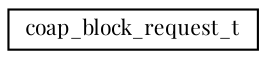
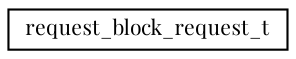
(133, 30) -> (148, 30)
